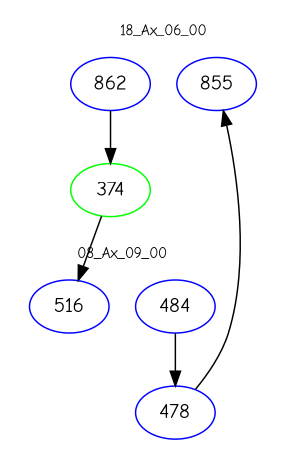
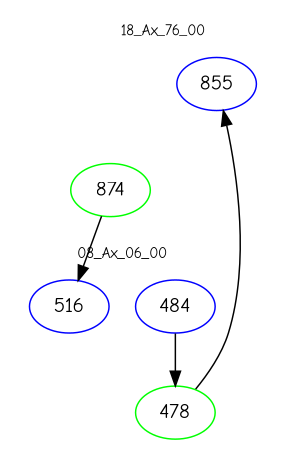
(164, 32) -> (164, 32)
(111, 84) -> none
(111, 190) -> (111, 190)
(122, 254) -> (122, 254)
(175, 413) -> (175, 413)
